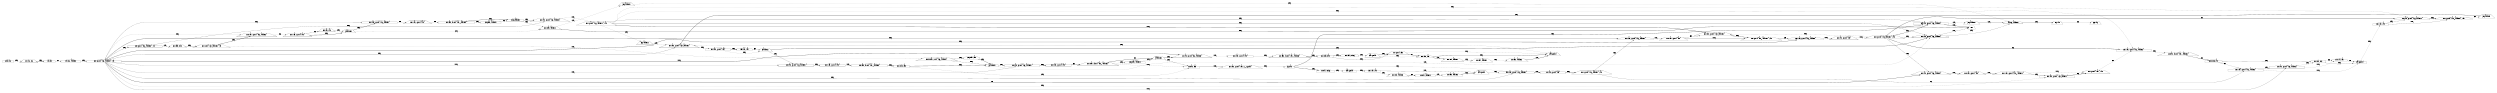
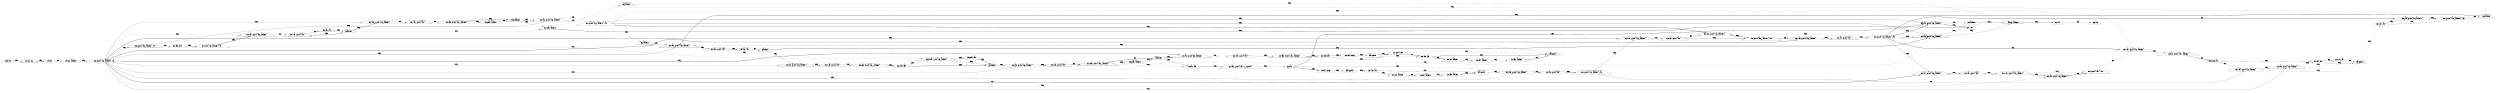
(1049, 75) -> (917, 63)
